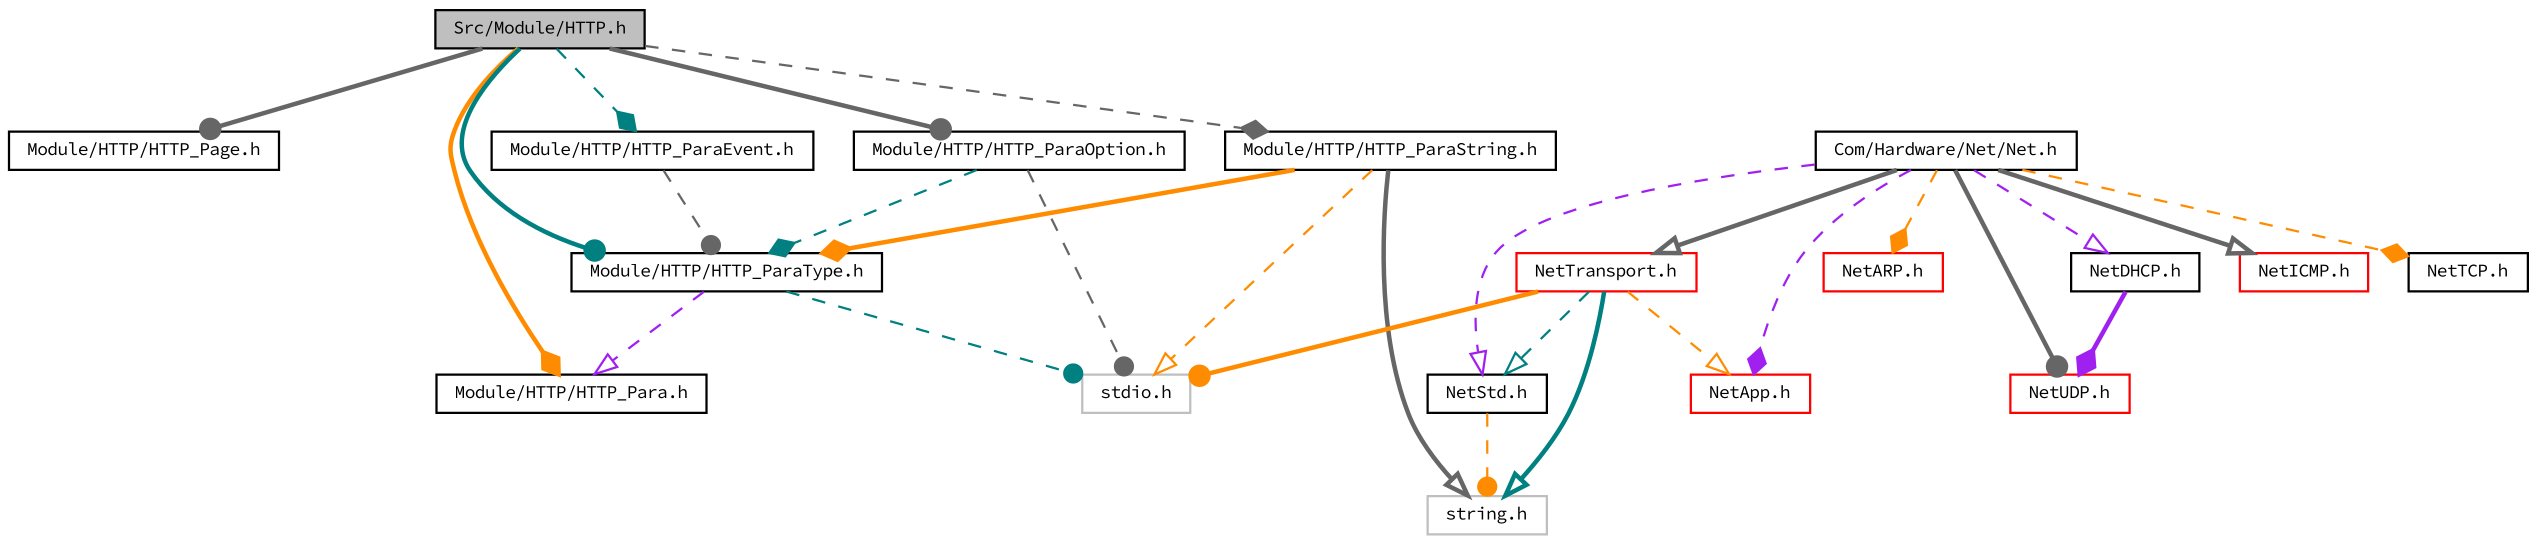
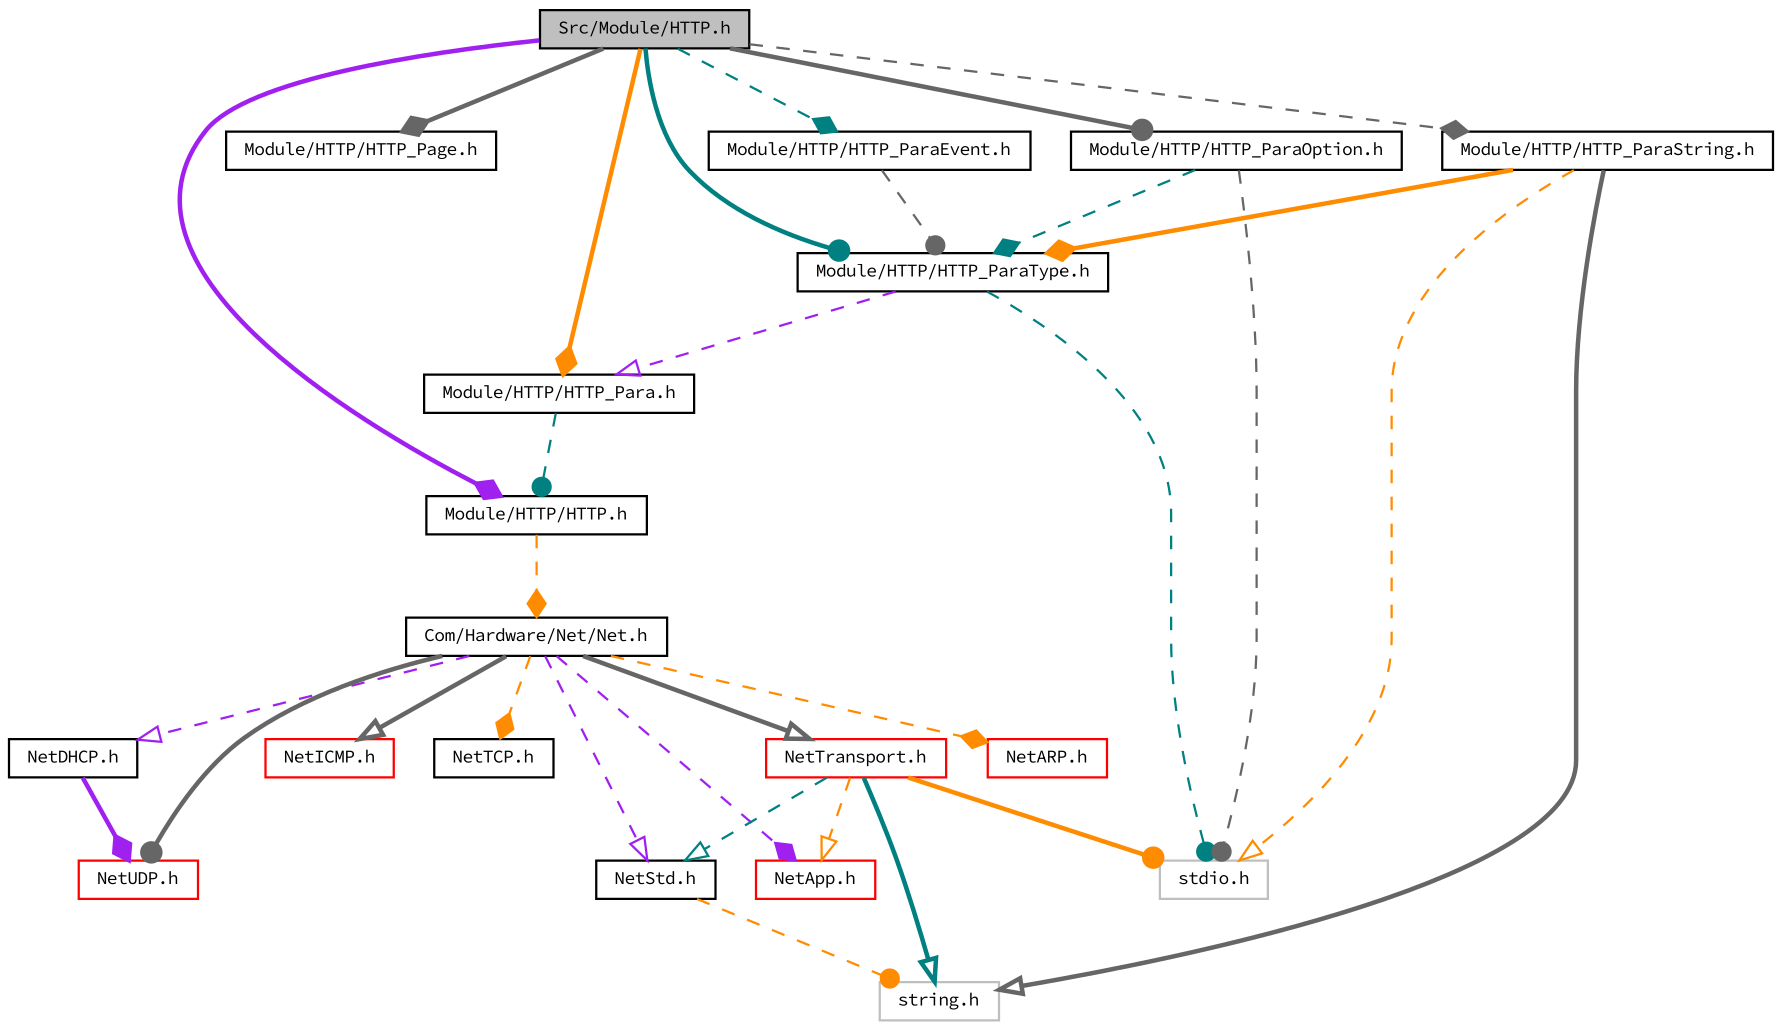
(351, 87) -> (516, 85)
none -> (537, 515)
